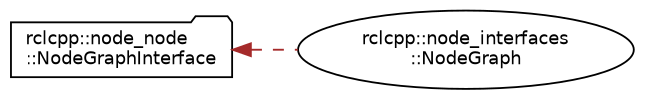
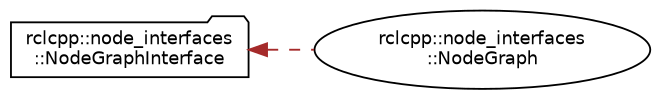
(122, 50) -> (130, 50)
